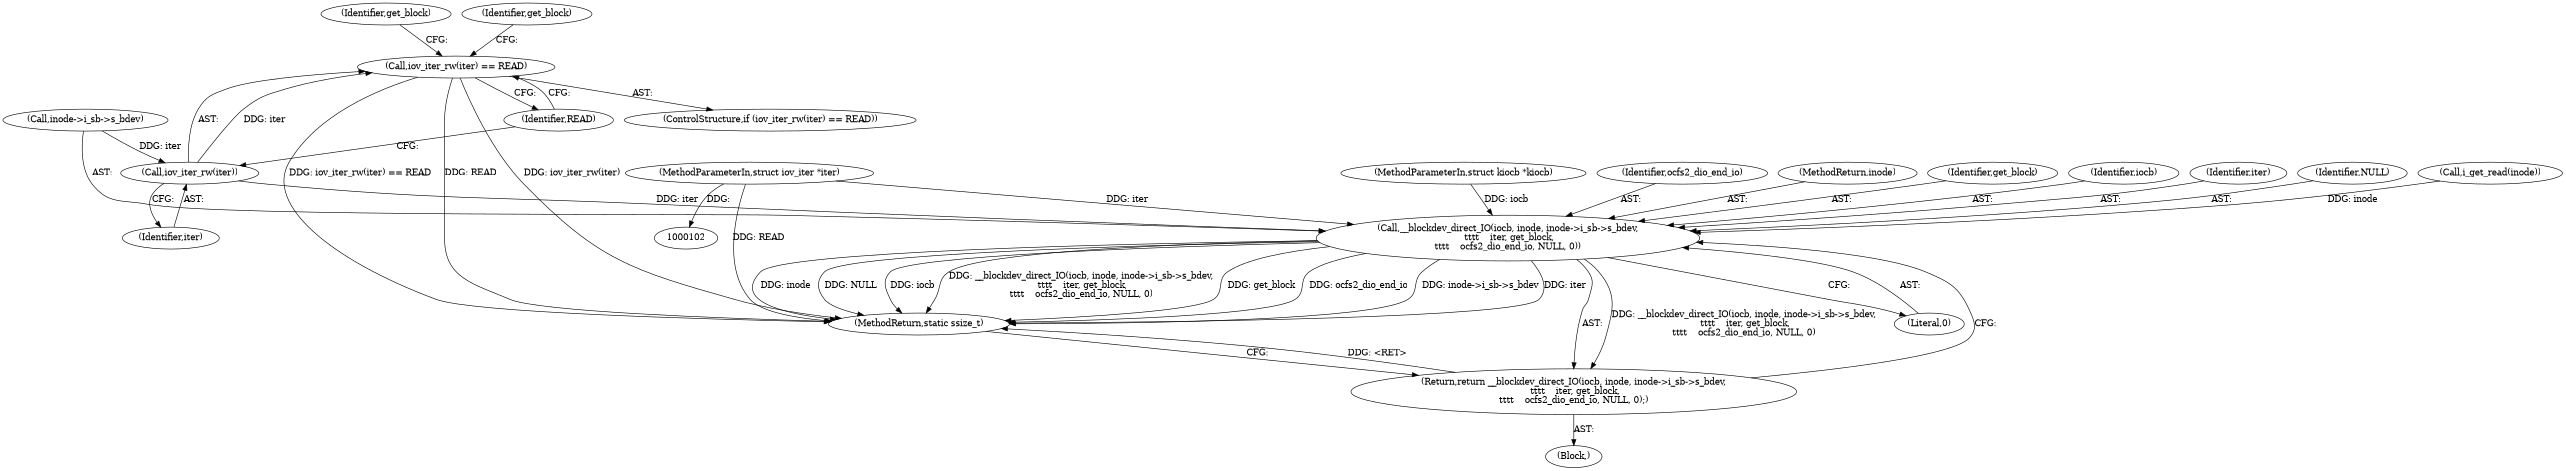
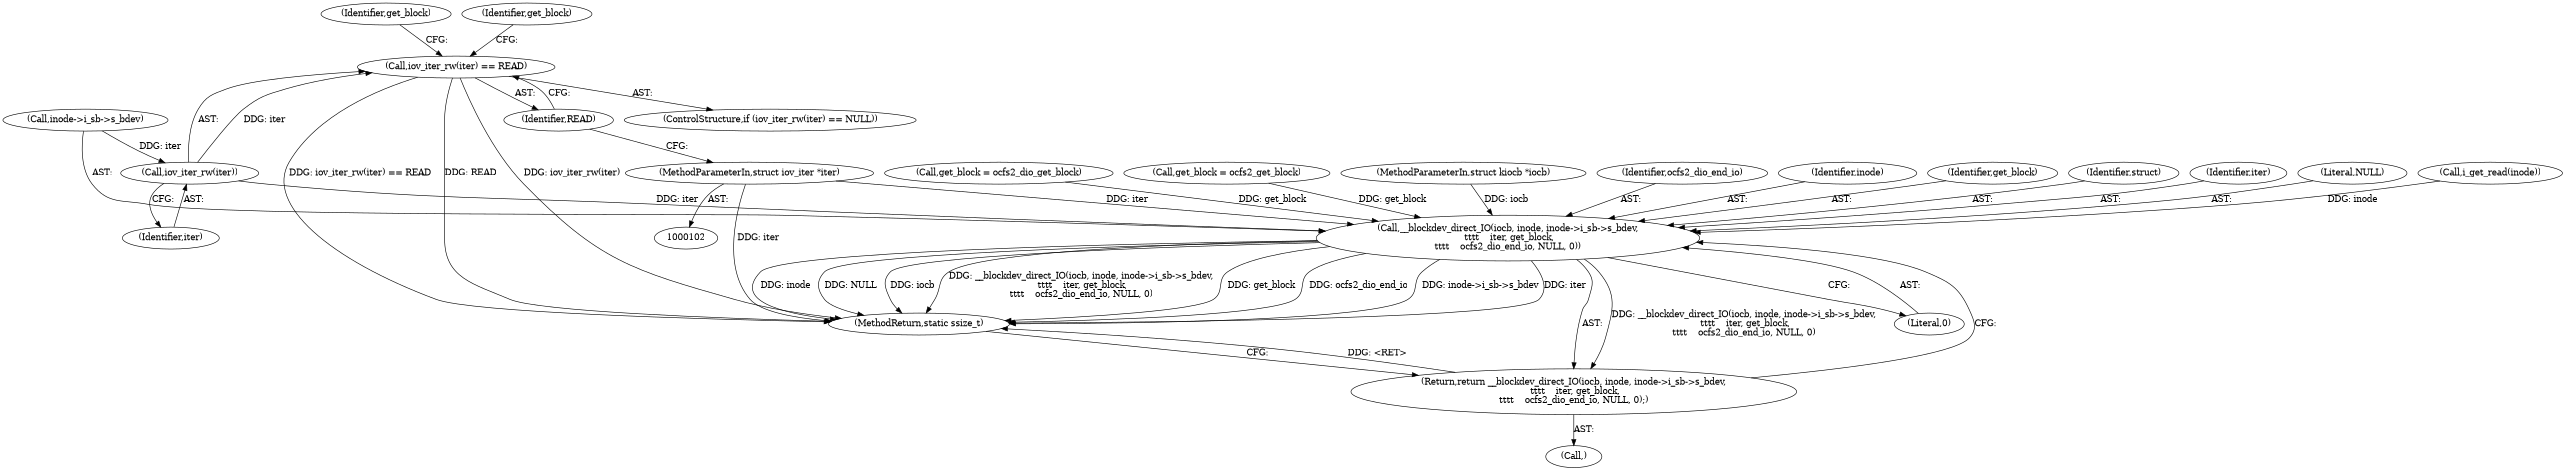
(527, 94) -> (527, 94)
(770, 120) -> (770, 120)
(381, 146) -> (648, 145)
none -> (999, 173)
none -> (1227, 173)
(1463, 173) -> (1463, 173)
(1848, 173) -> (1848, 173)
(2124, 173) -> (2124, 173)
(2352, 173) -> (2352, 173)
(720, 200) -> (720, 200)
(758, 238) -> (758, 238)
(1574, 457) -> (1574, 457)
